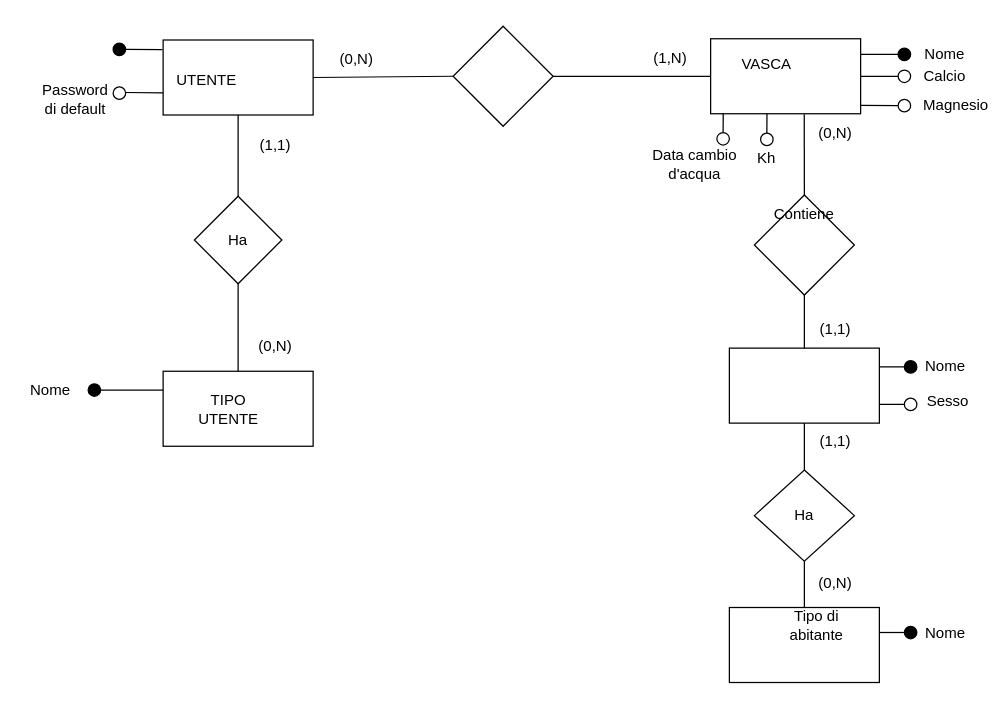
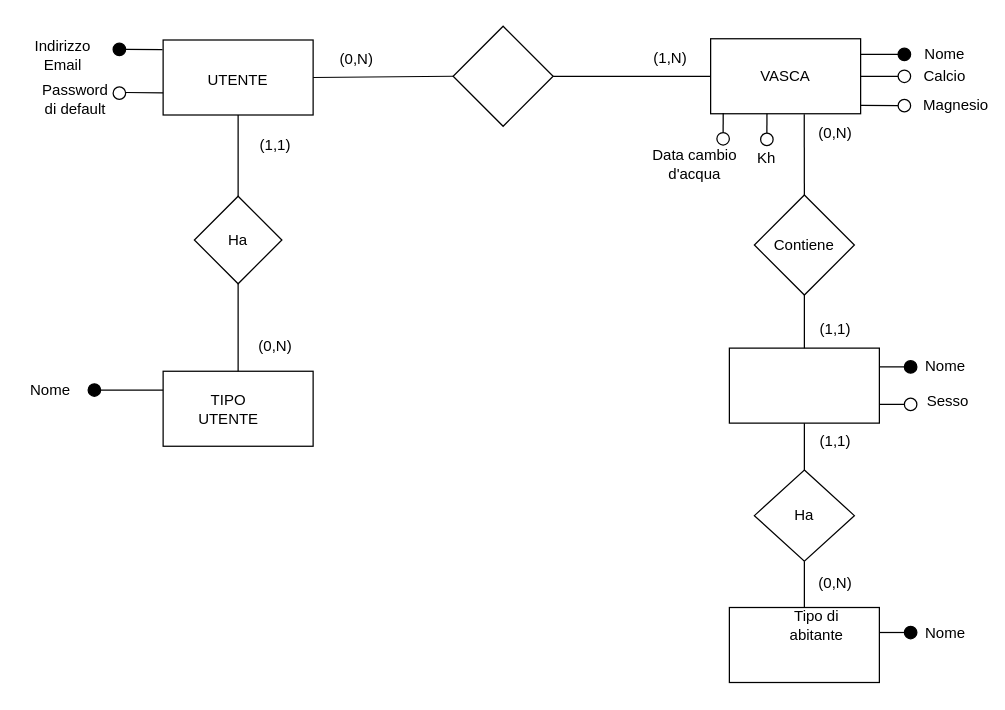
none -> (63, 56)
(767, 64) -> (786, 76)
(207, 81) -> (238, 81)
(804, 214) -> (804, 245)
